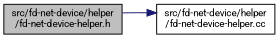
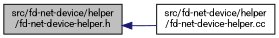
(135, 13) -> (144, 26)
